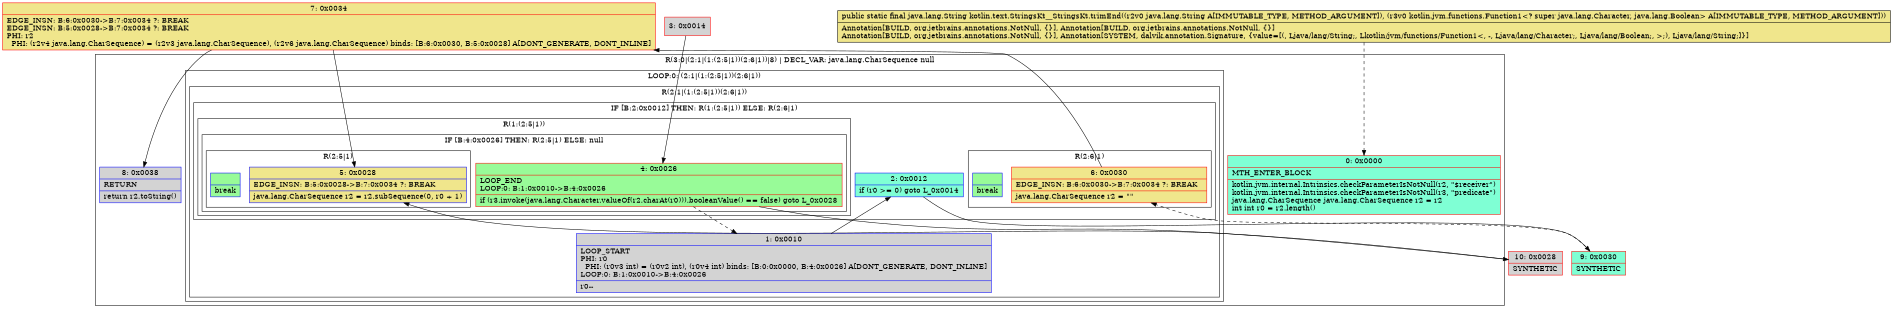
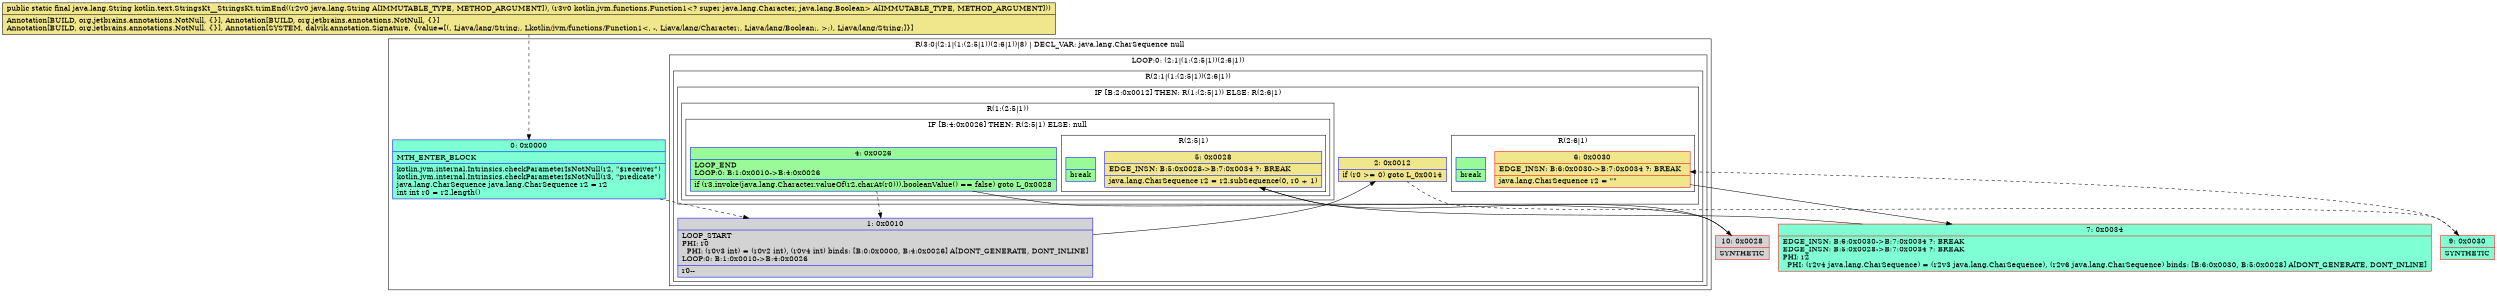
(329, 26) -> (2105, 248)
(687, 26) -> none
(140, 185) -> none
(659, 185) -> (873, 169)
(909, 185) -> (1393, 169)
(1364, 185) -> (529, 169)
none -> (702, 208)
(1204, 225) -> (1930, 209)
